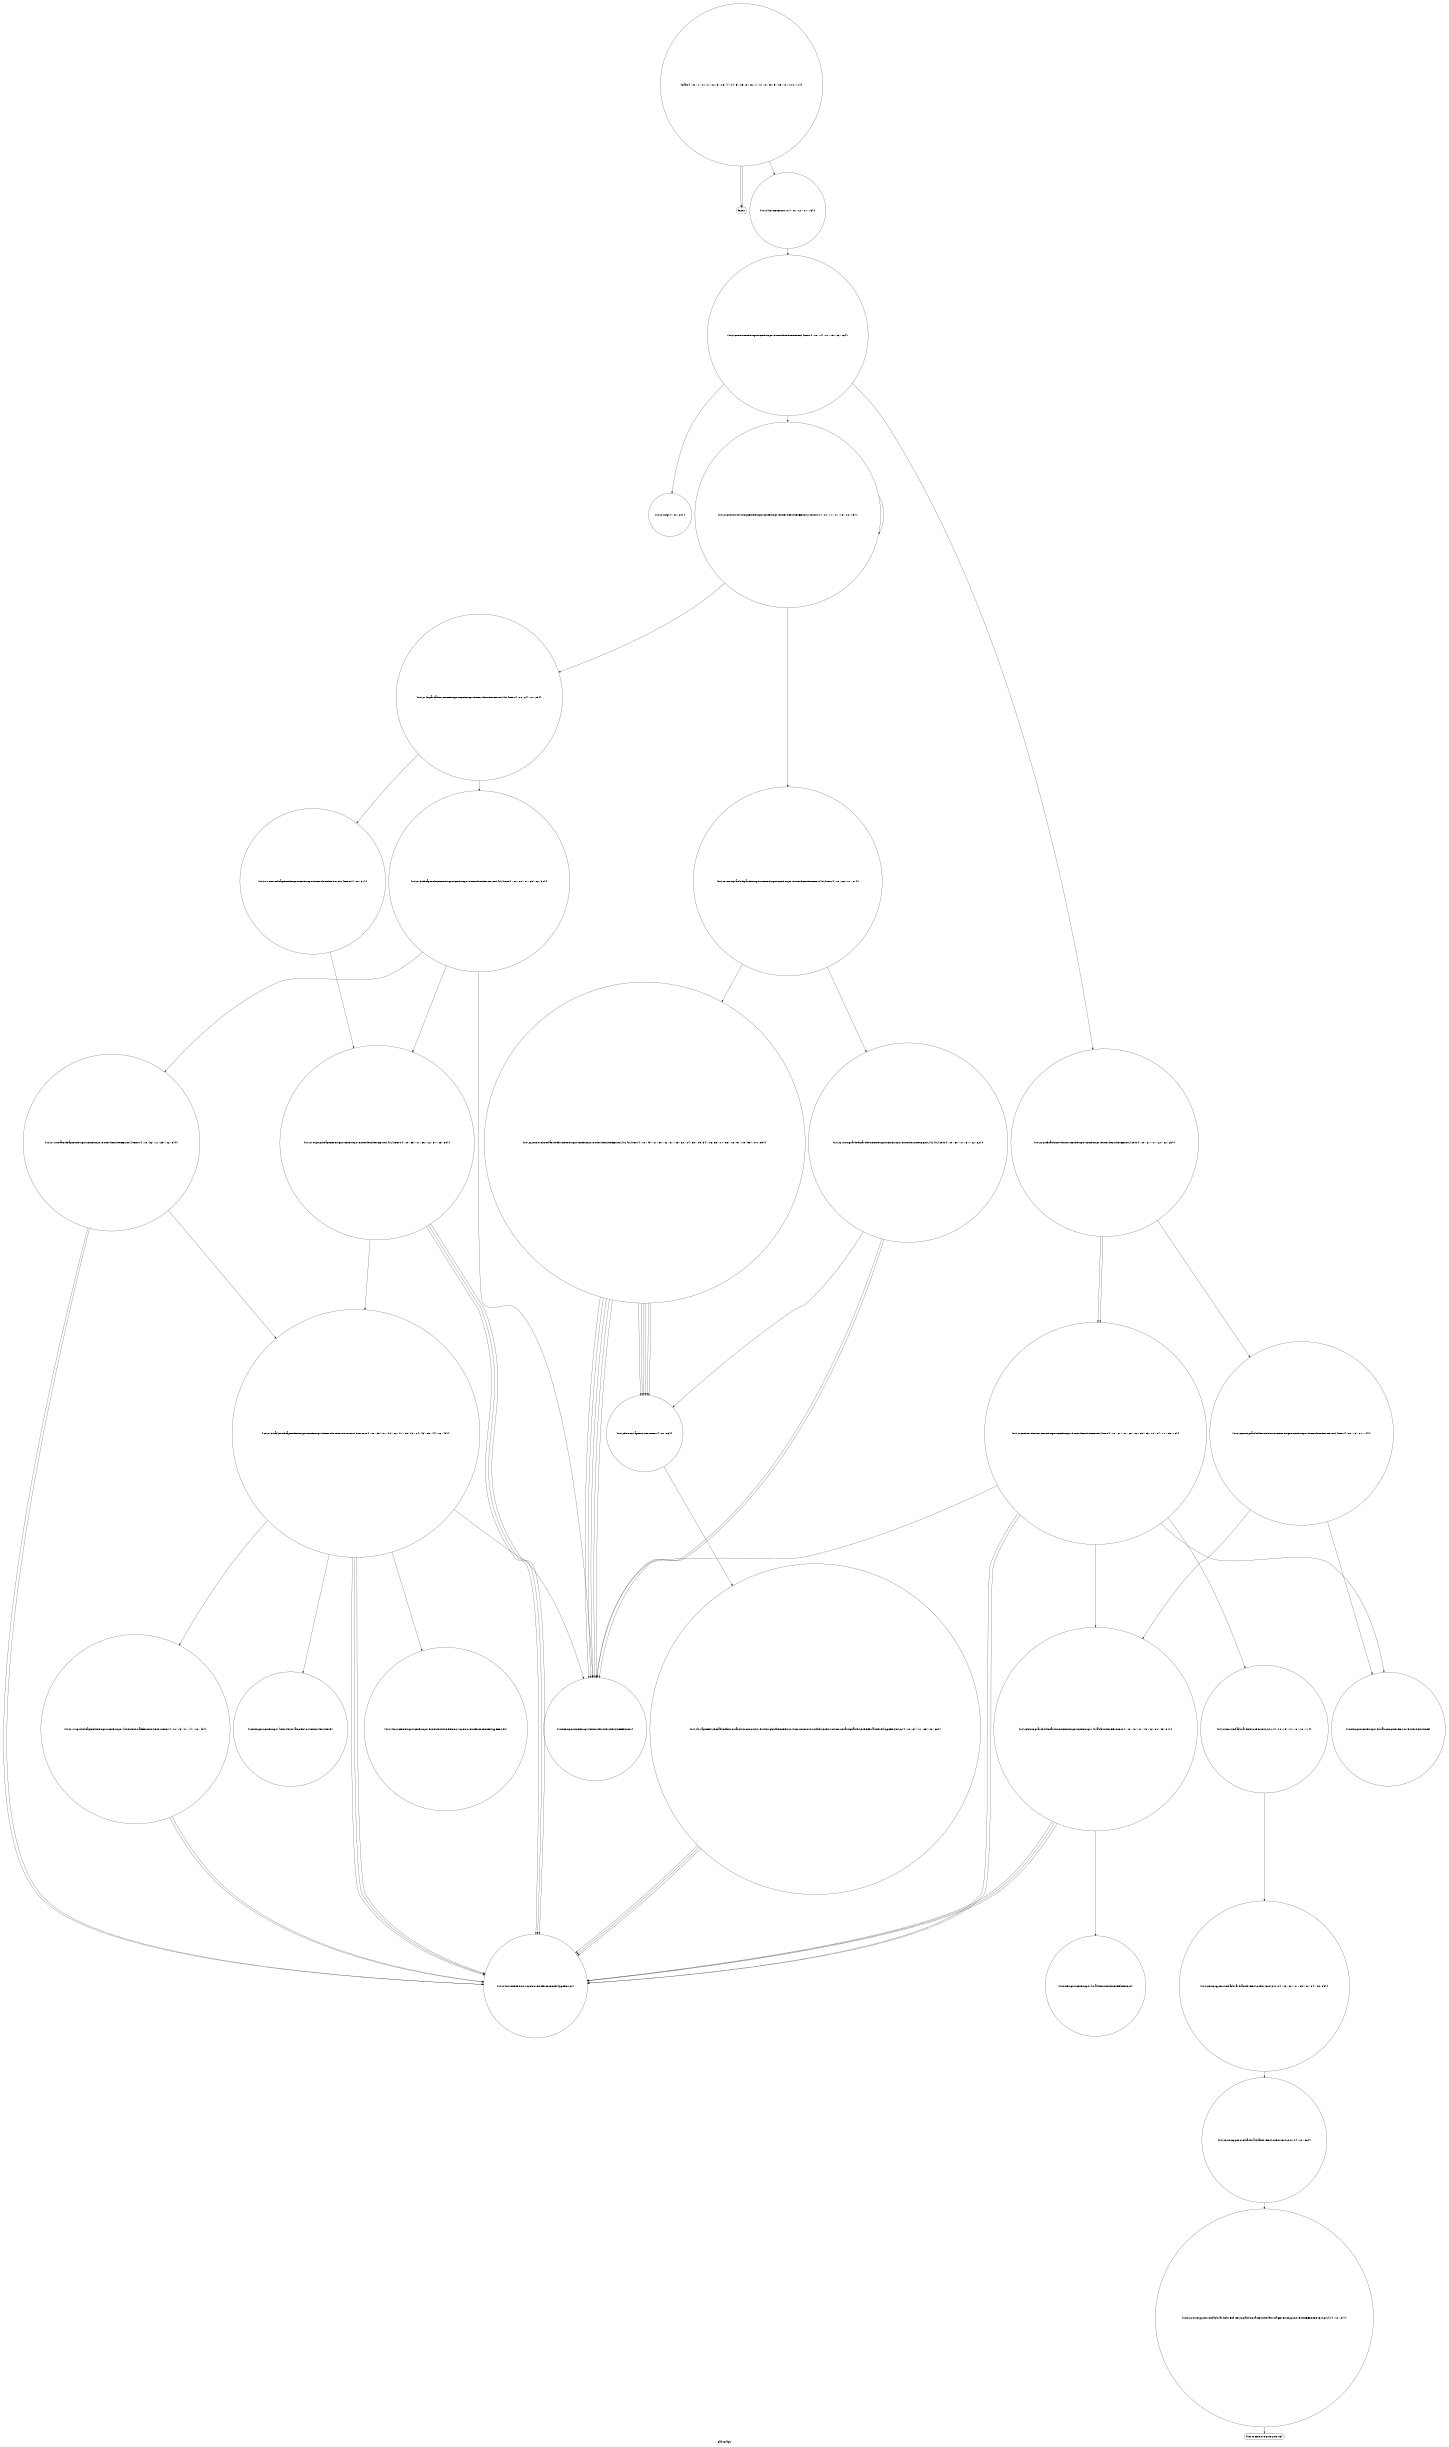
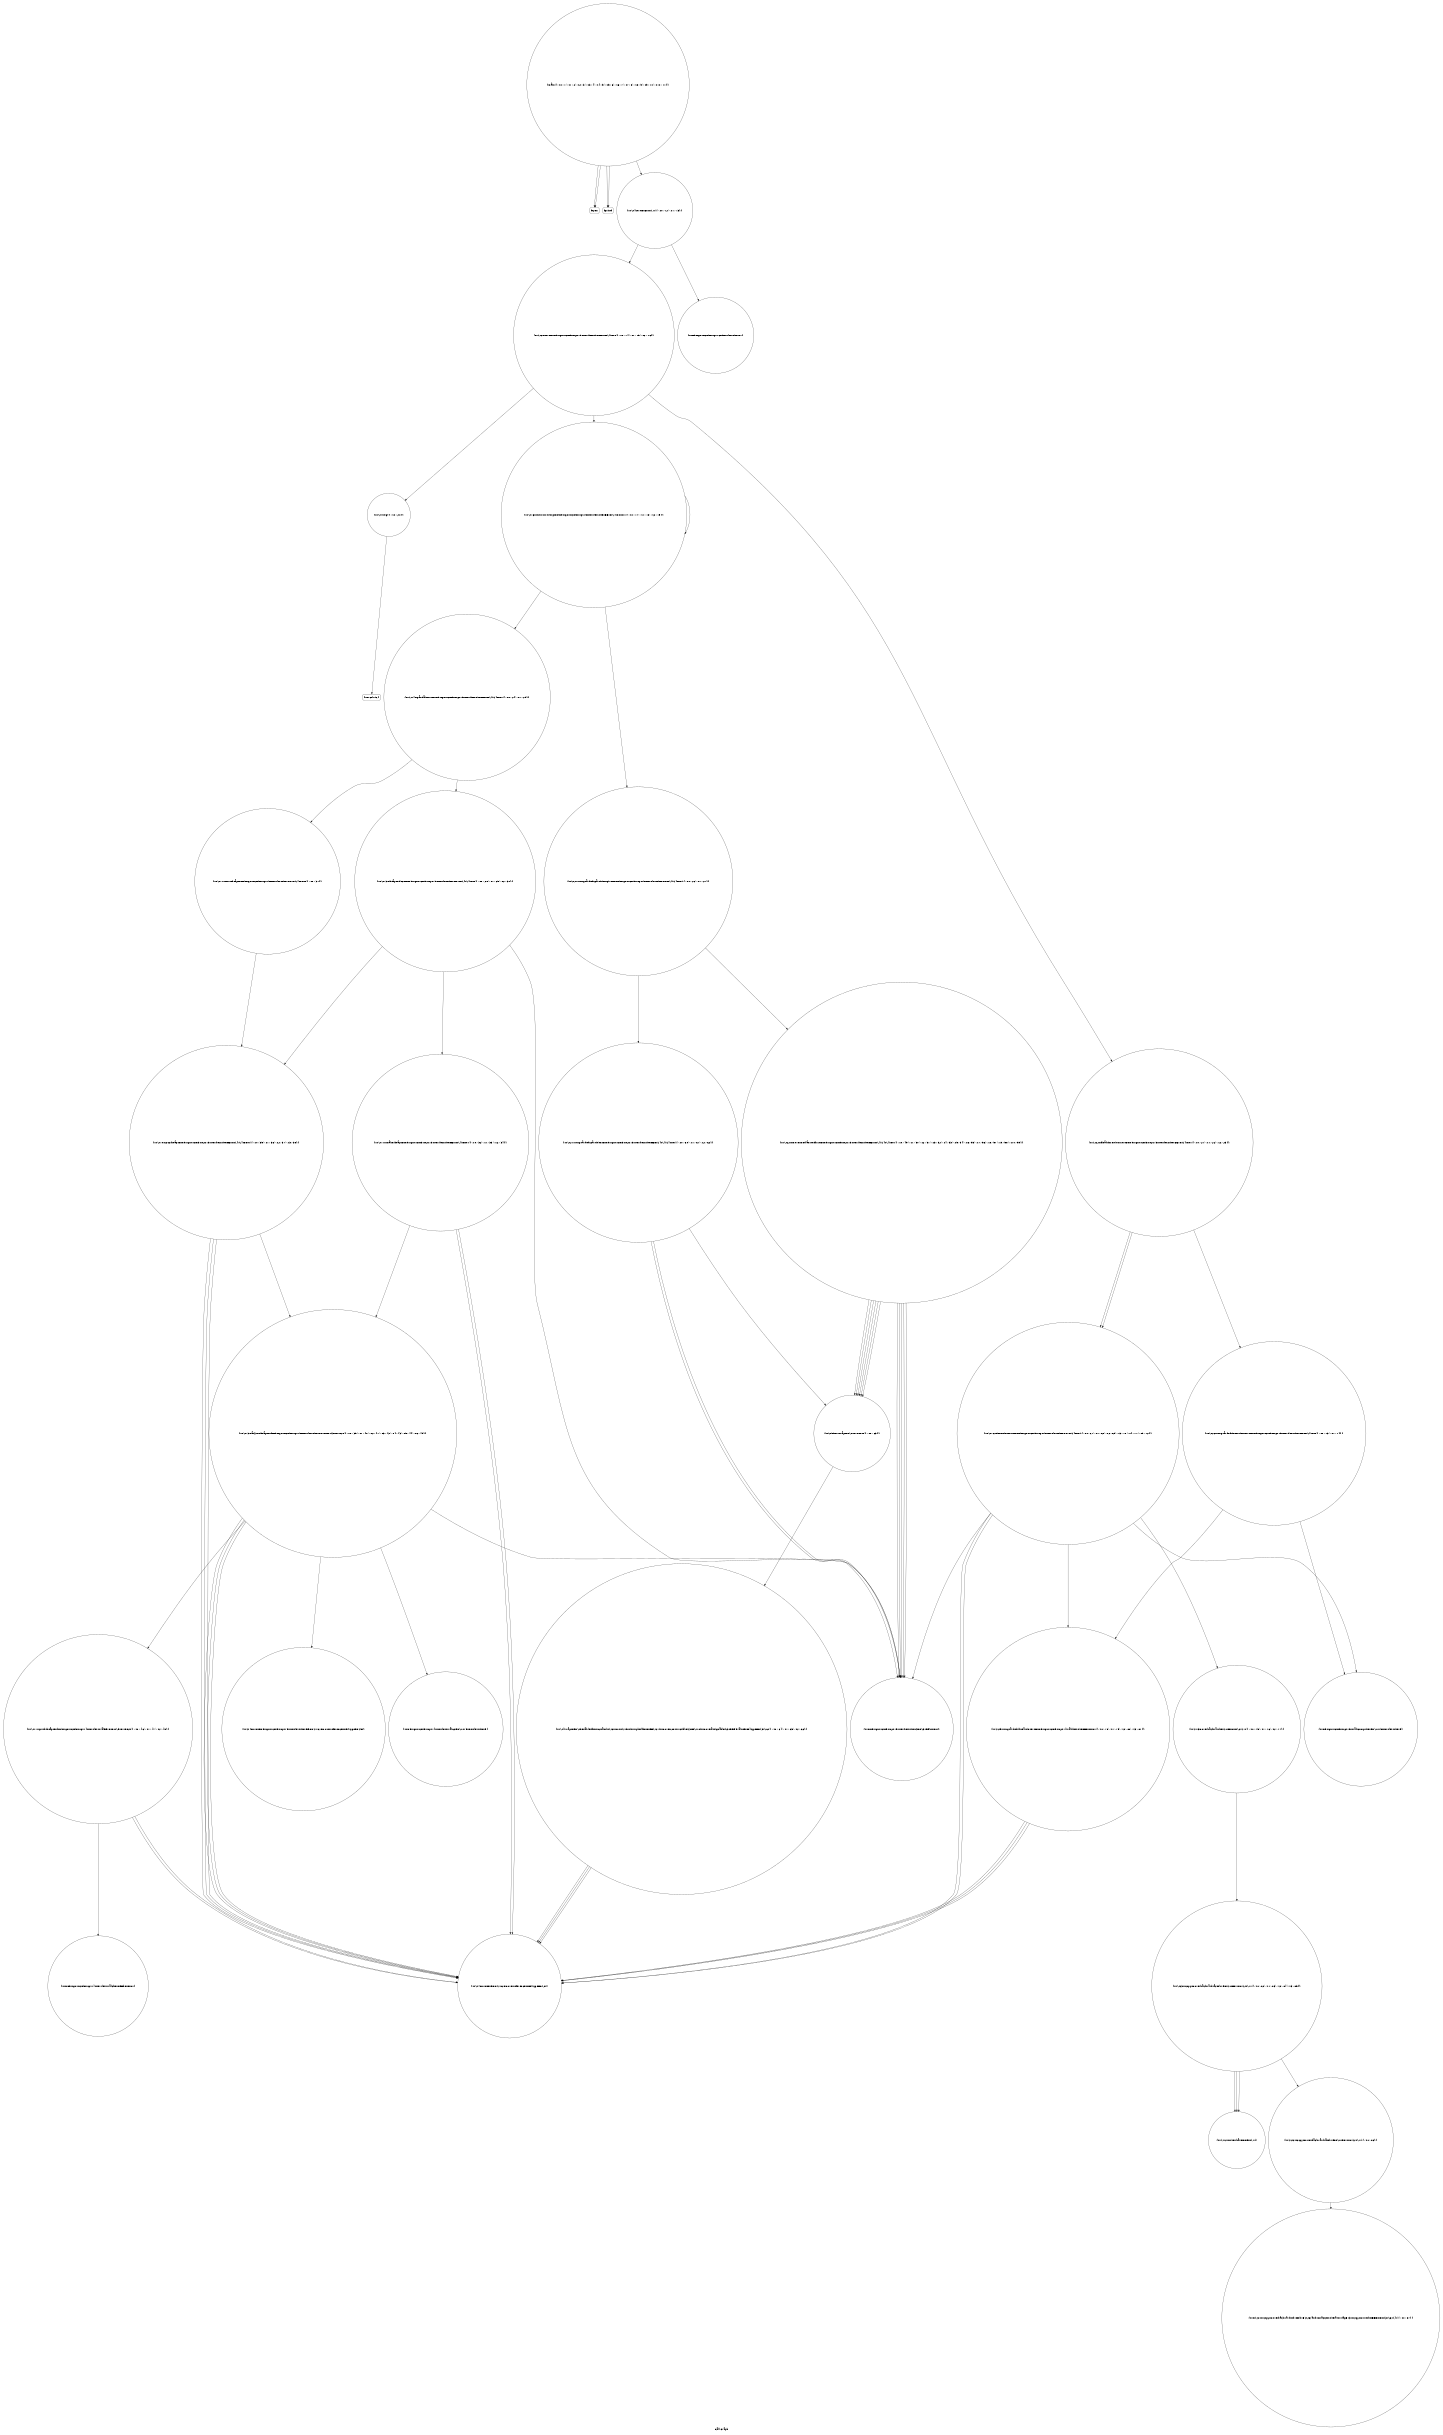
none -> (608, 210)
none -> (716, 335)
none -> (372, 697)
none -> (98, 1986)
(1096, 1986) -> none
none -> (1237, 2140)
(1264, 2437) -> none
